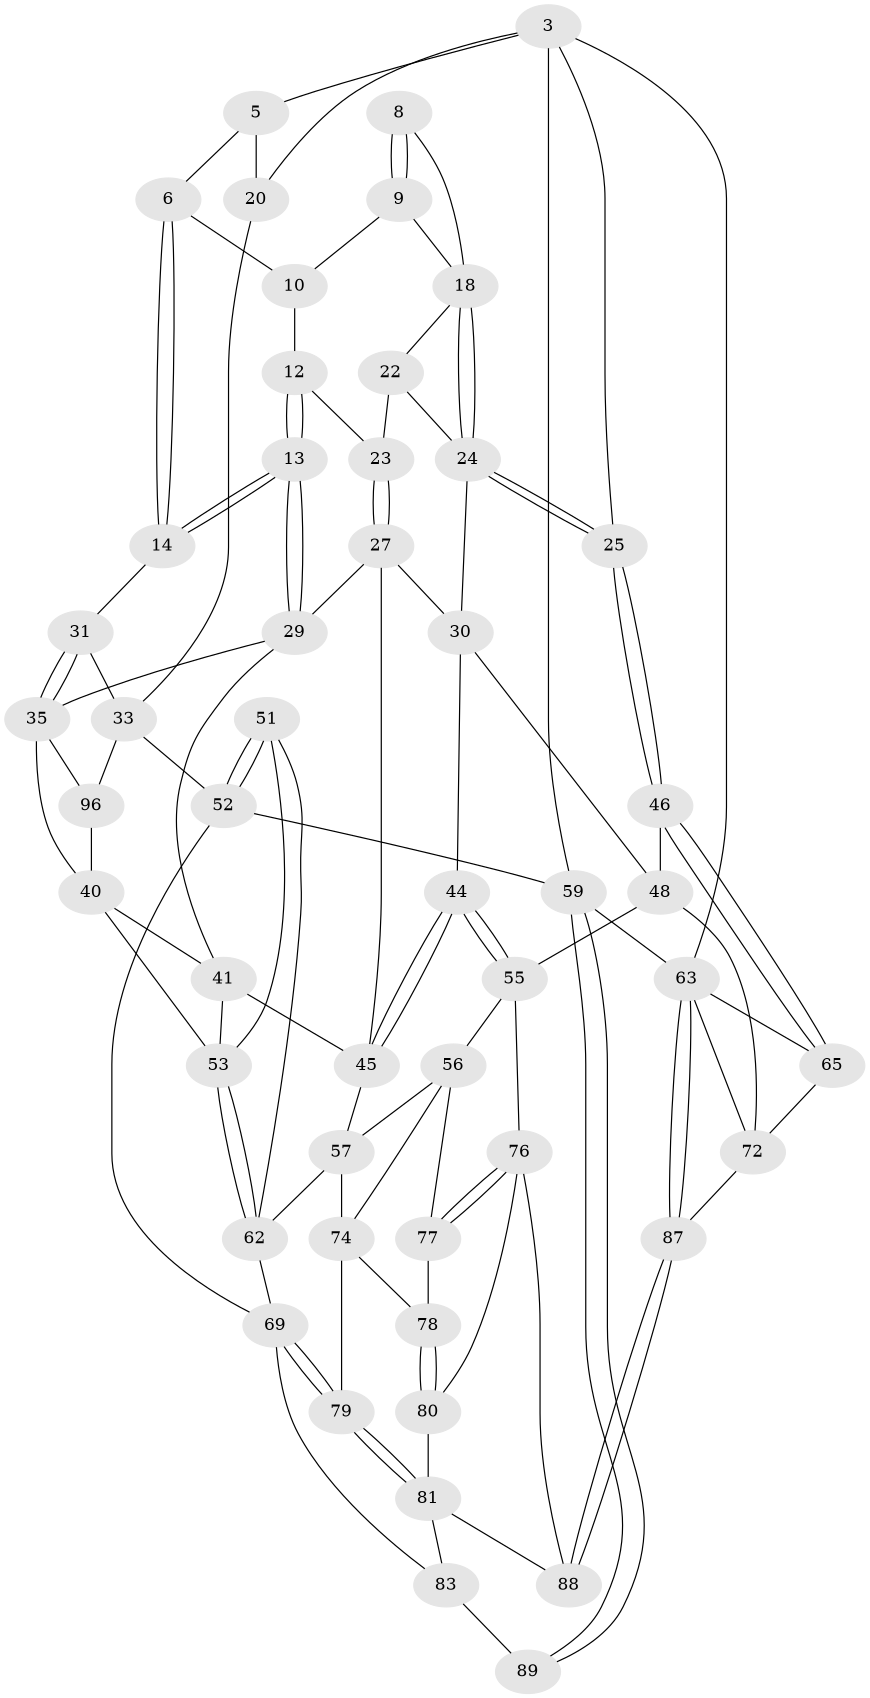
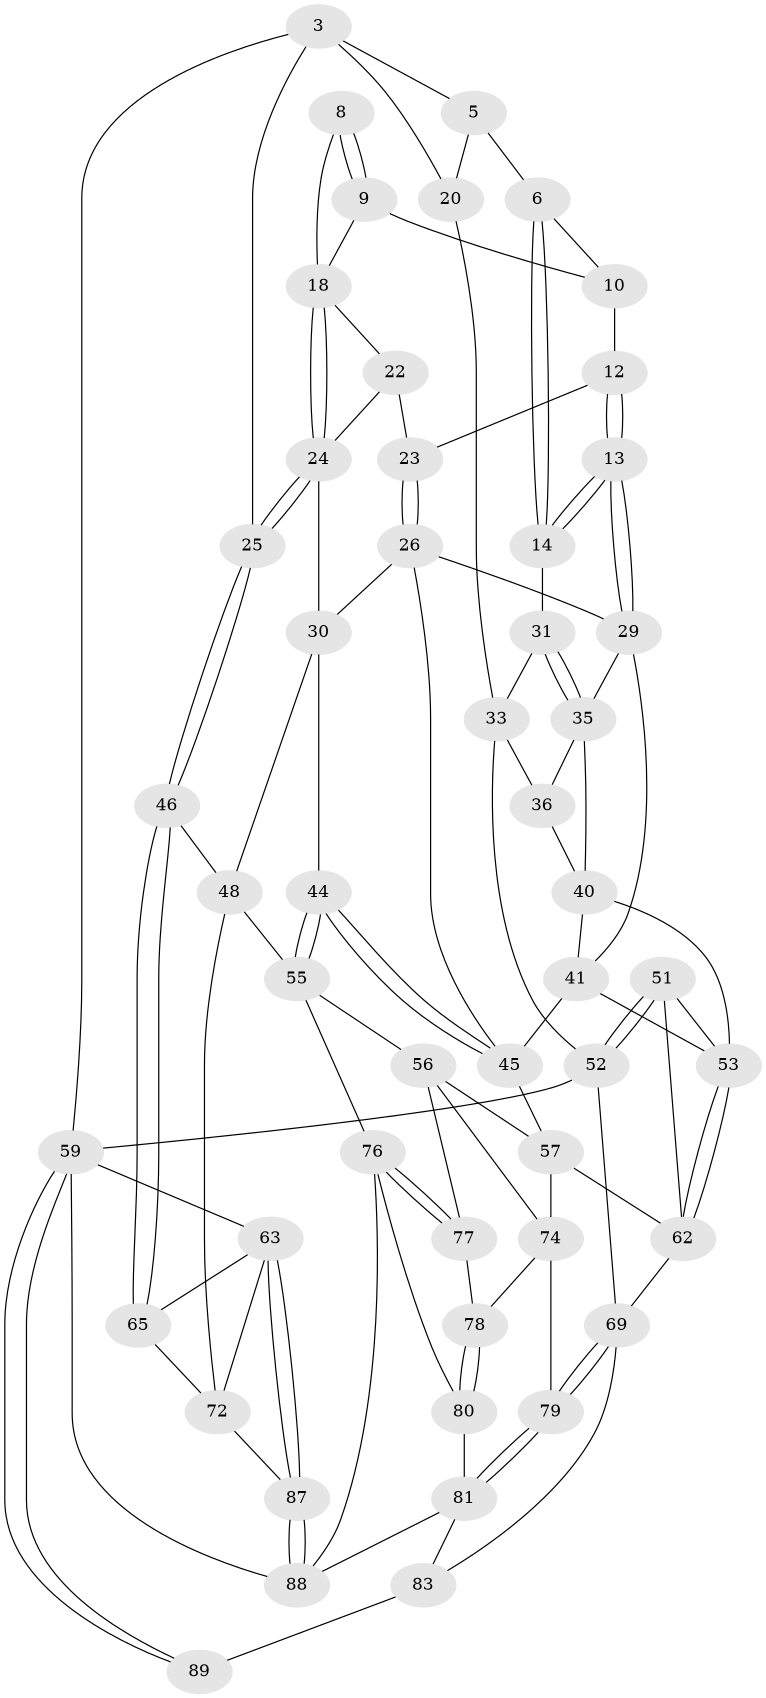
(726, 464) -> none
(381, 546) -> (410, 546)
(91, 806) -> (542, 806)
none -> (75, 1429)
